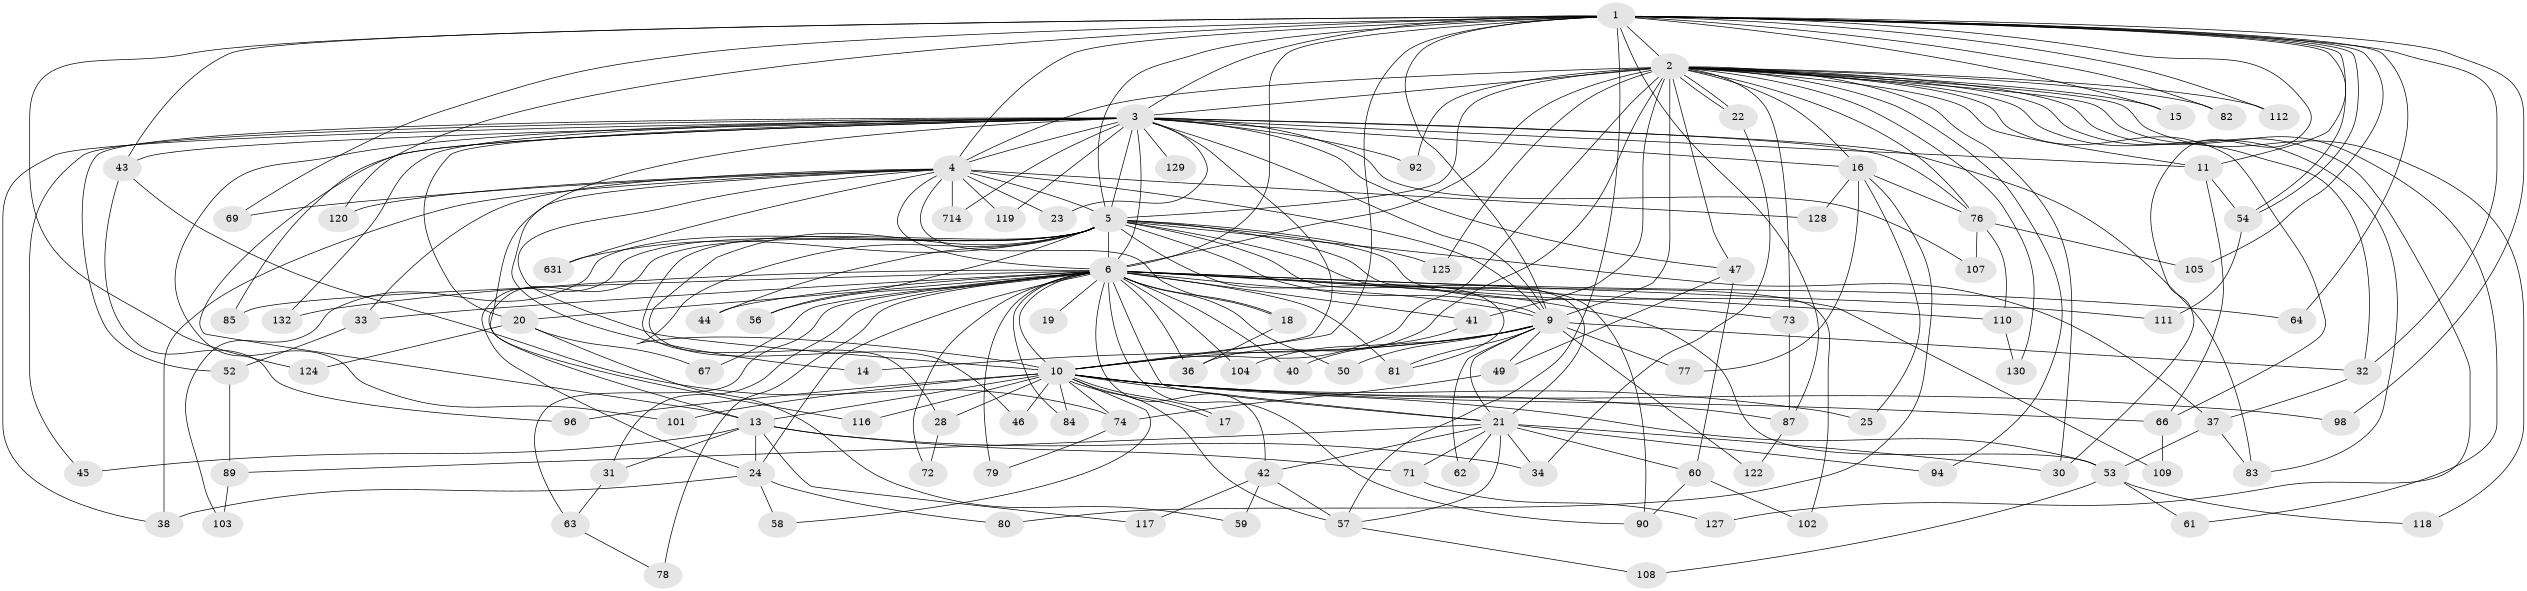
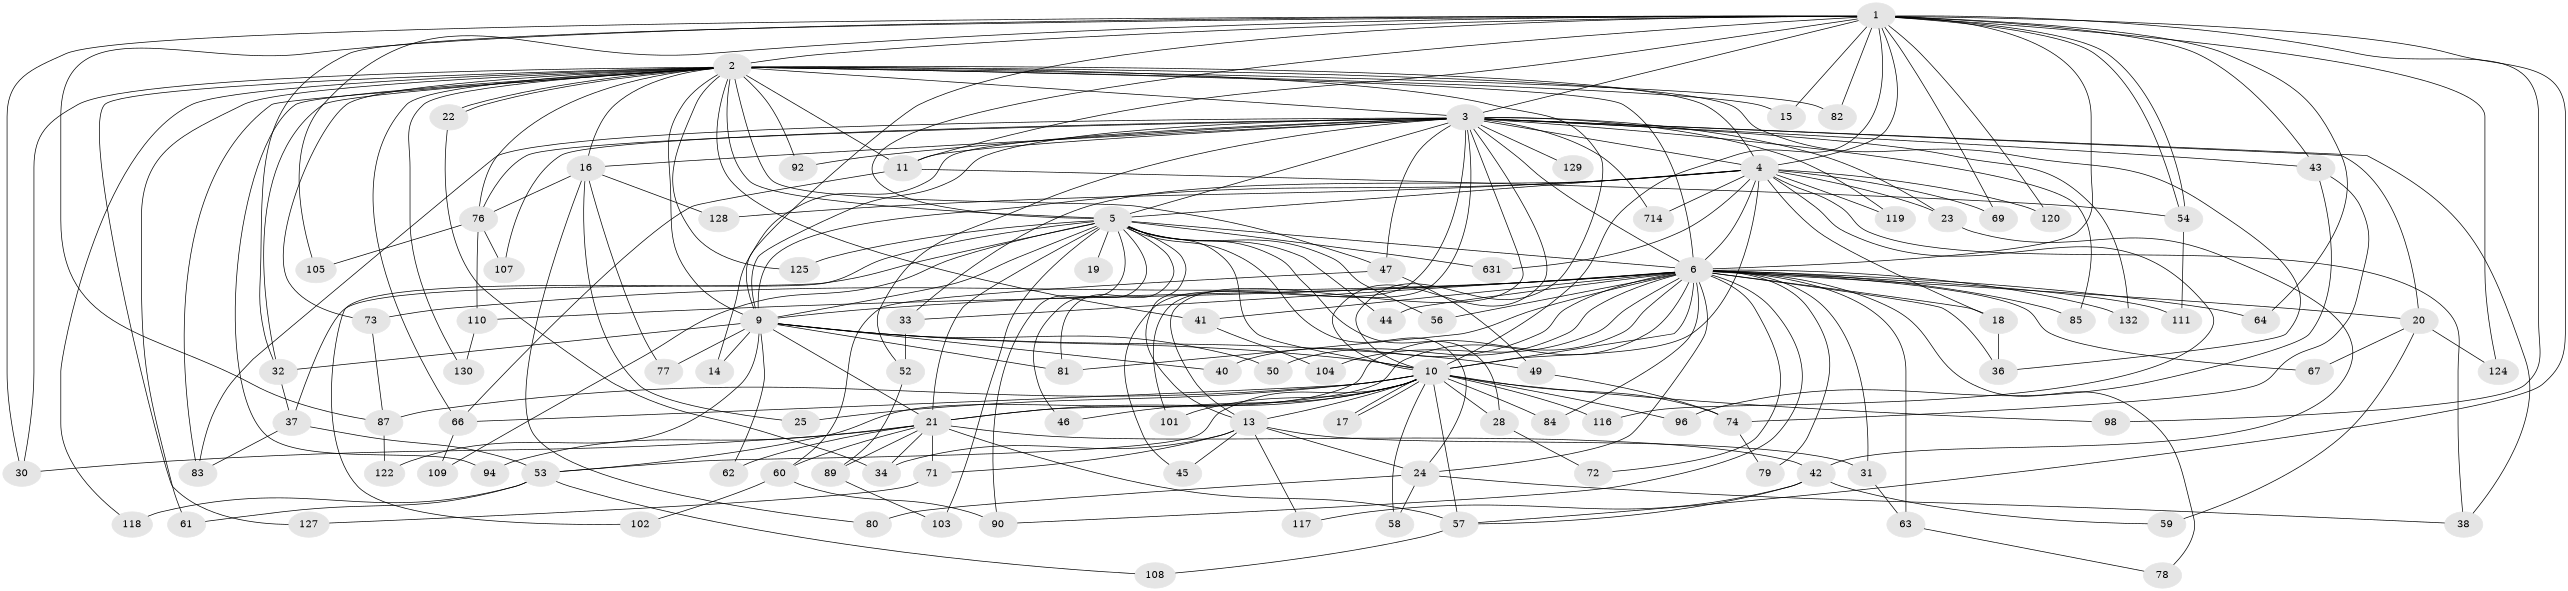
(2279, 117) -> none
(1078, 296) -> (1103, 244)
(1186, 397) -> (2318, 401)
